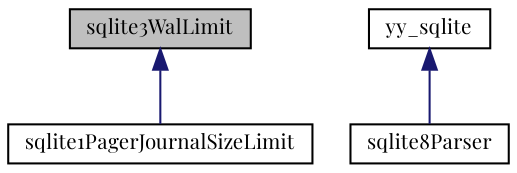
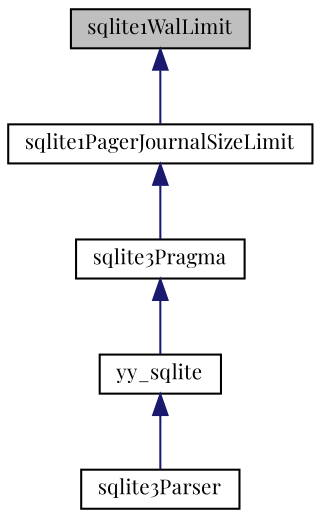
(160, 29) -> (160, 29)
(430, 144) -> (160, 489)
none -> (160, 259)
